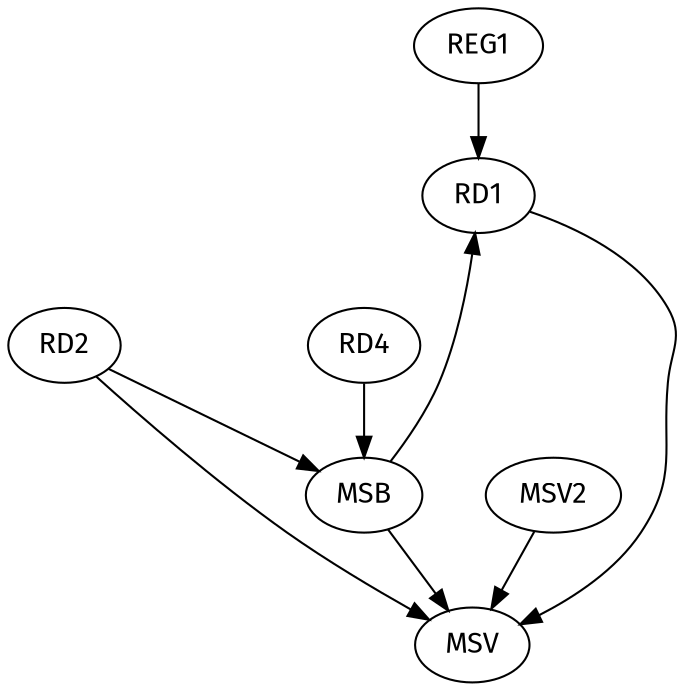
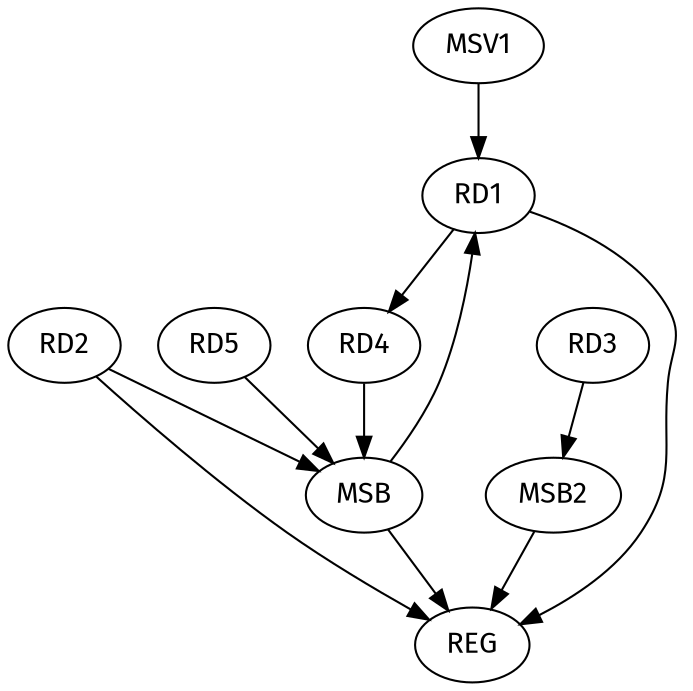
(479, 46) -> (479, 46)
none -> (428, 262)
none -> (214, 345)
none -> (593, 345)
(553, 495) -> (553, 495)
(472, 645) -> (472, 645)
